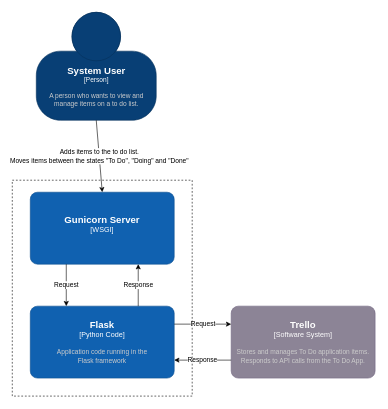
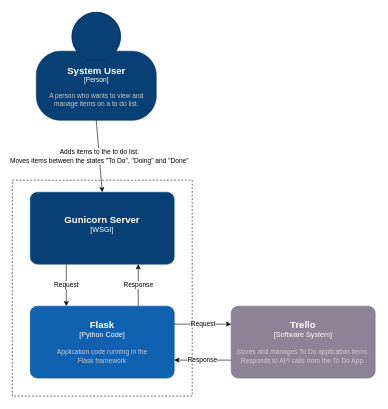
(102, 228) -> (102, 228)
